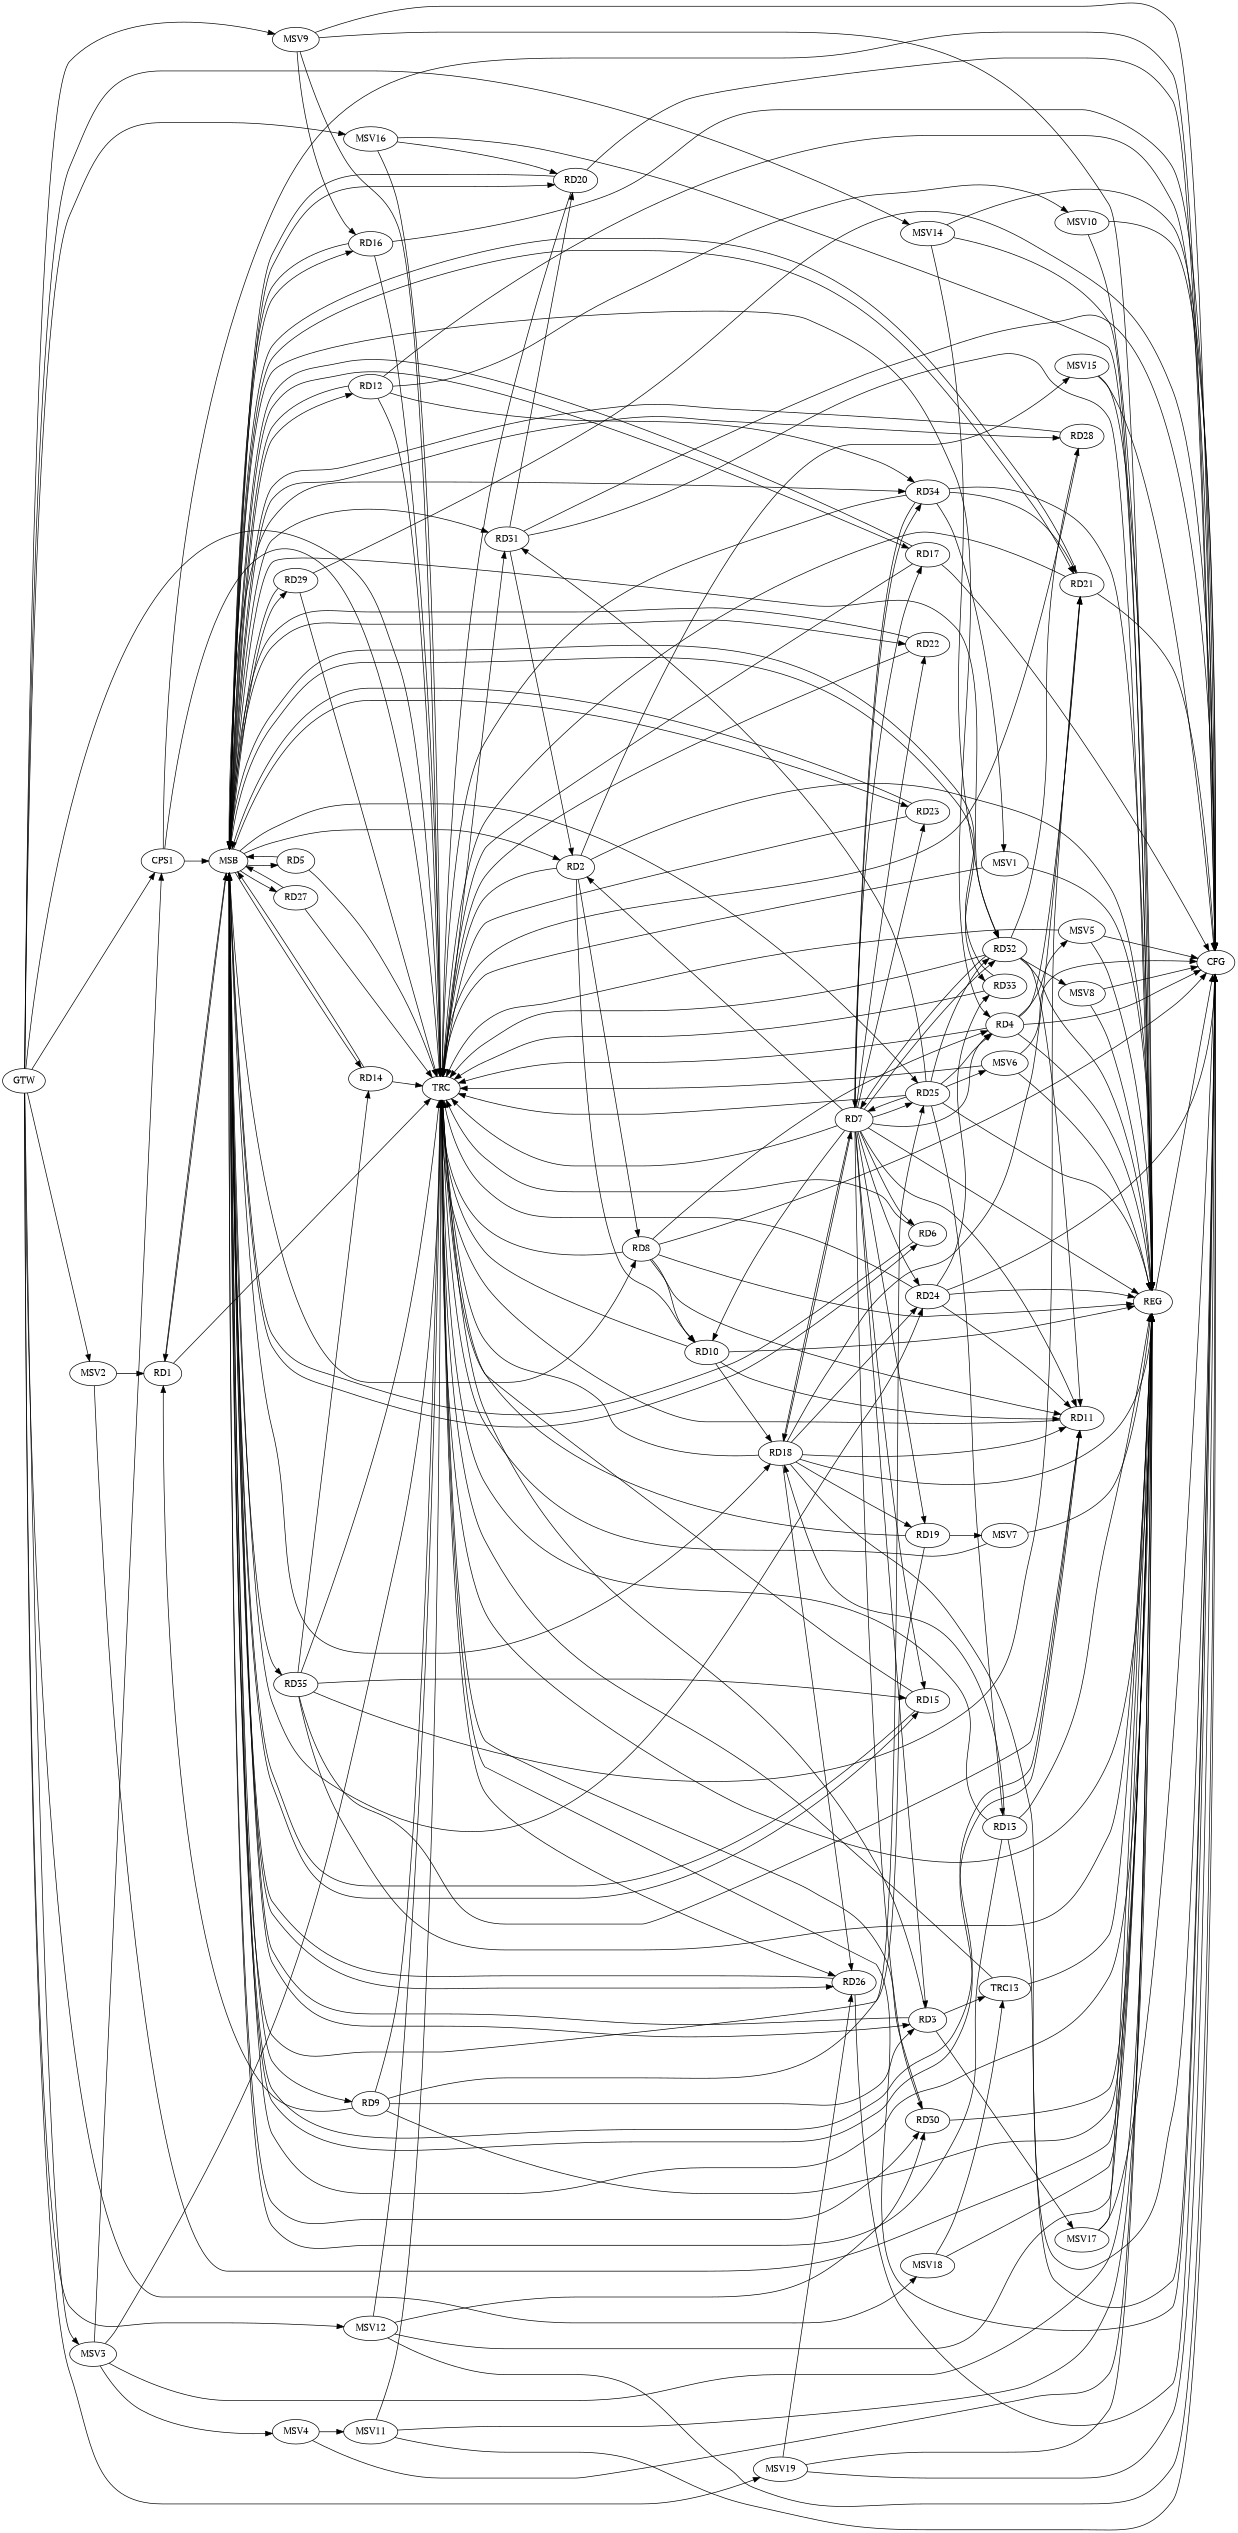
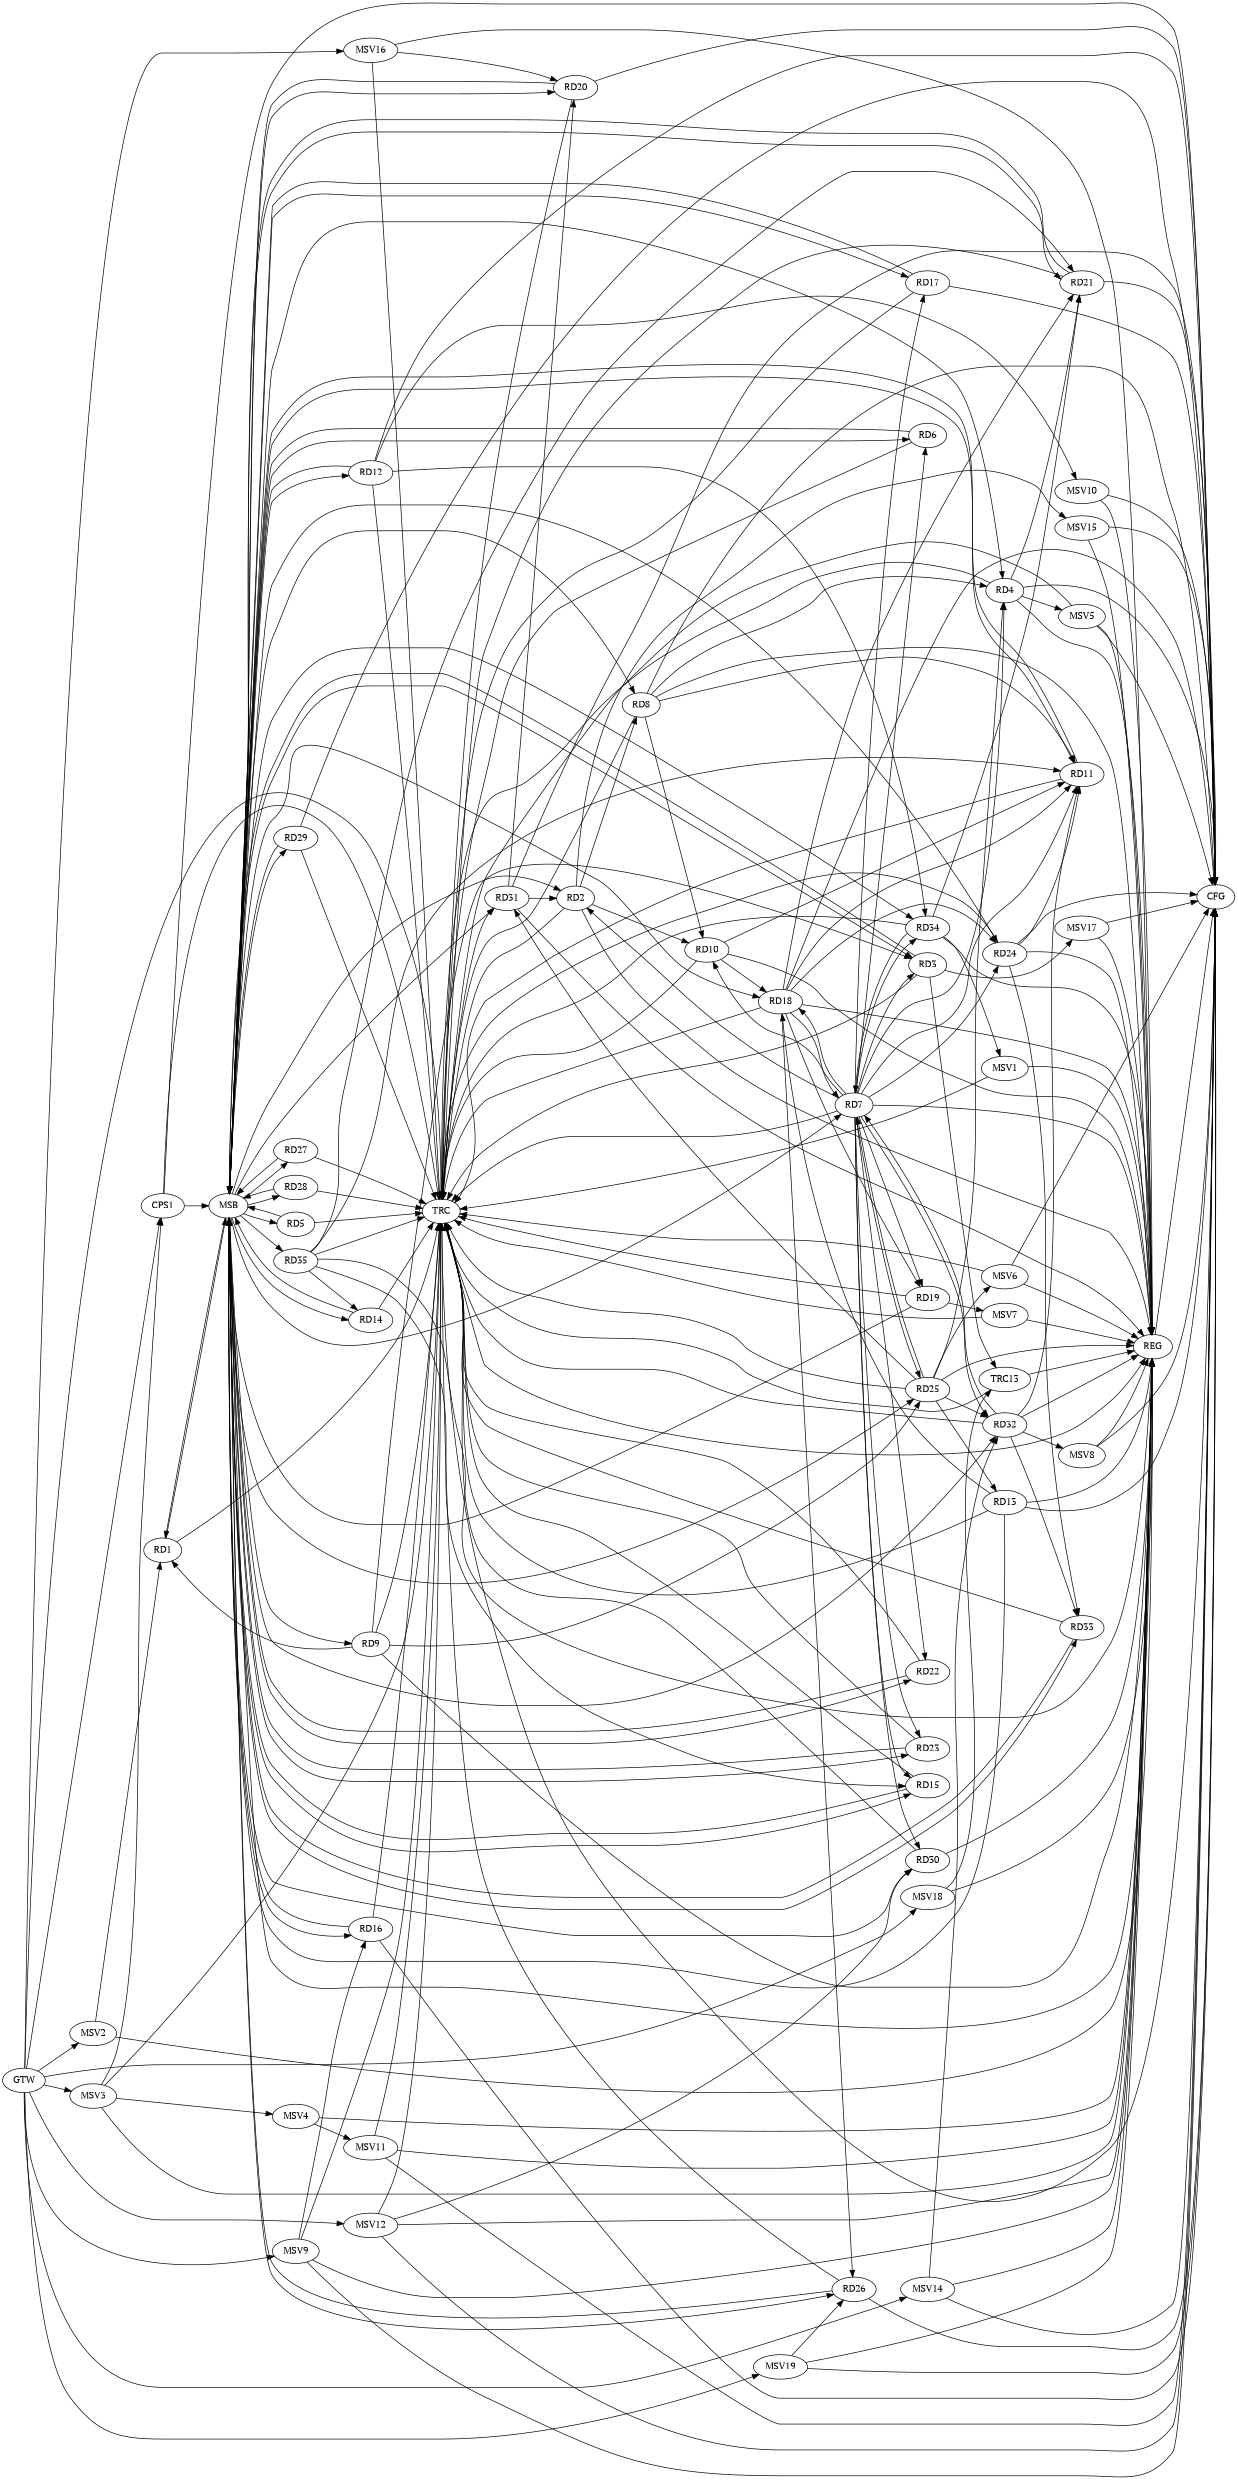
(1047, 710) -> (1045, 1522)
none -> (519, 1298)
(472, 1751) -> (473, 1827)
